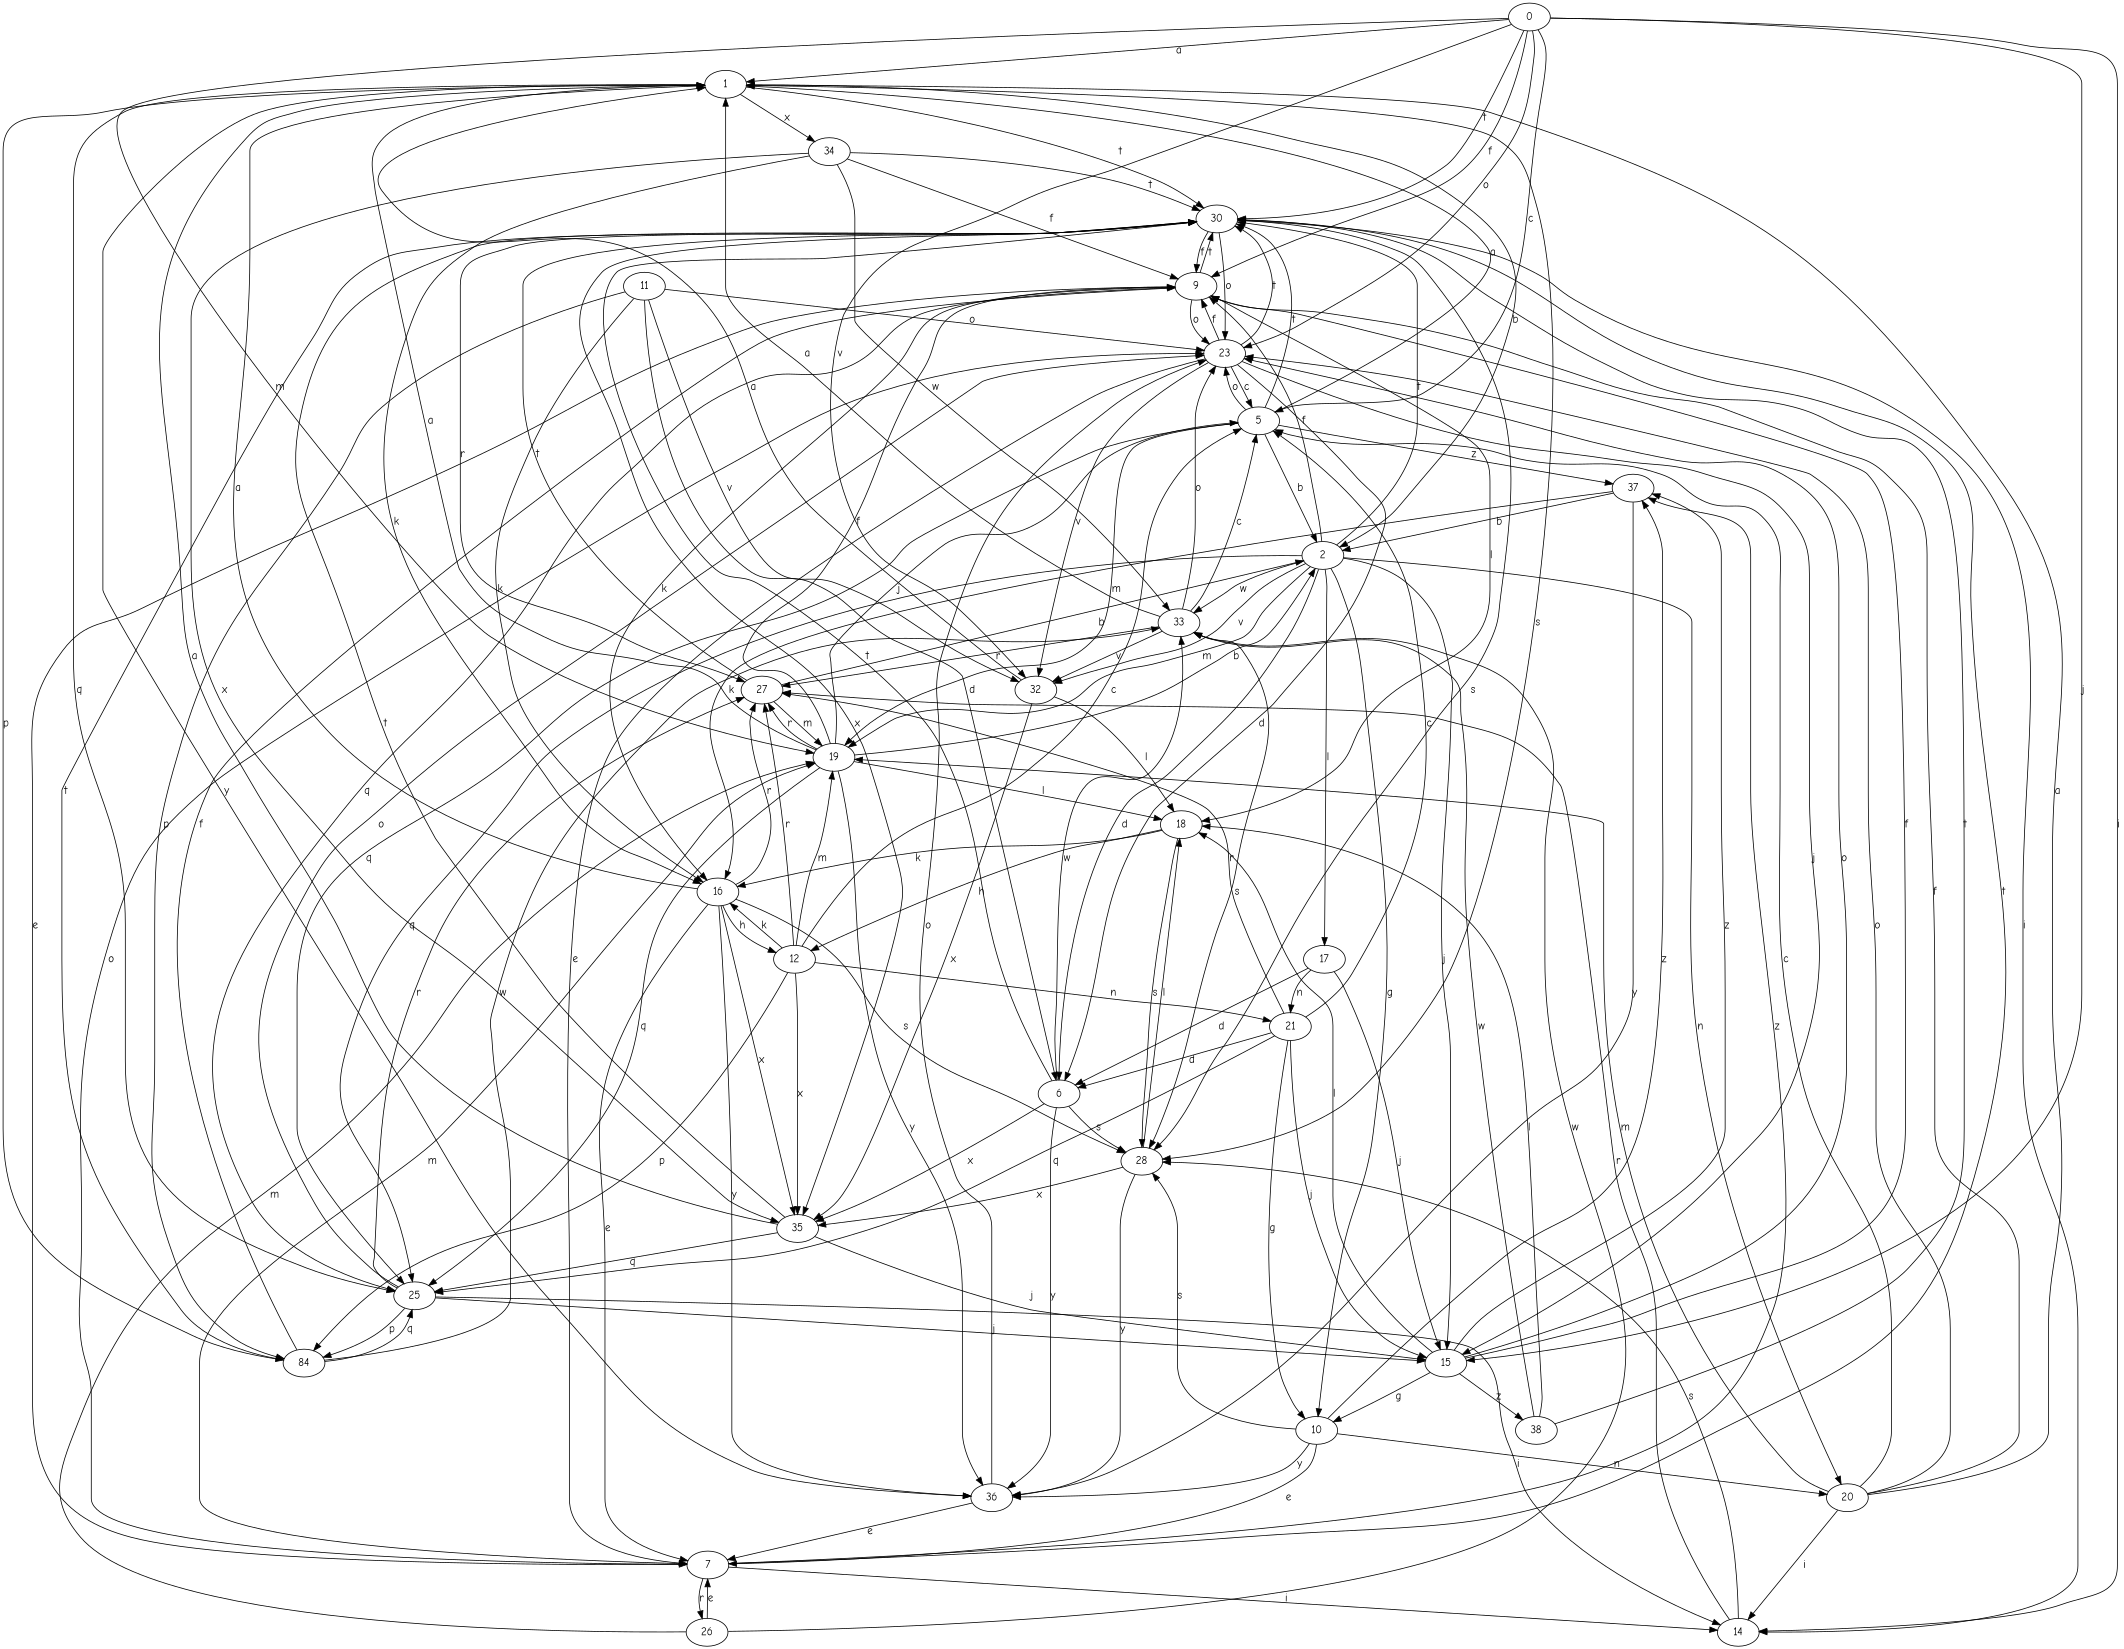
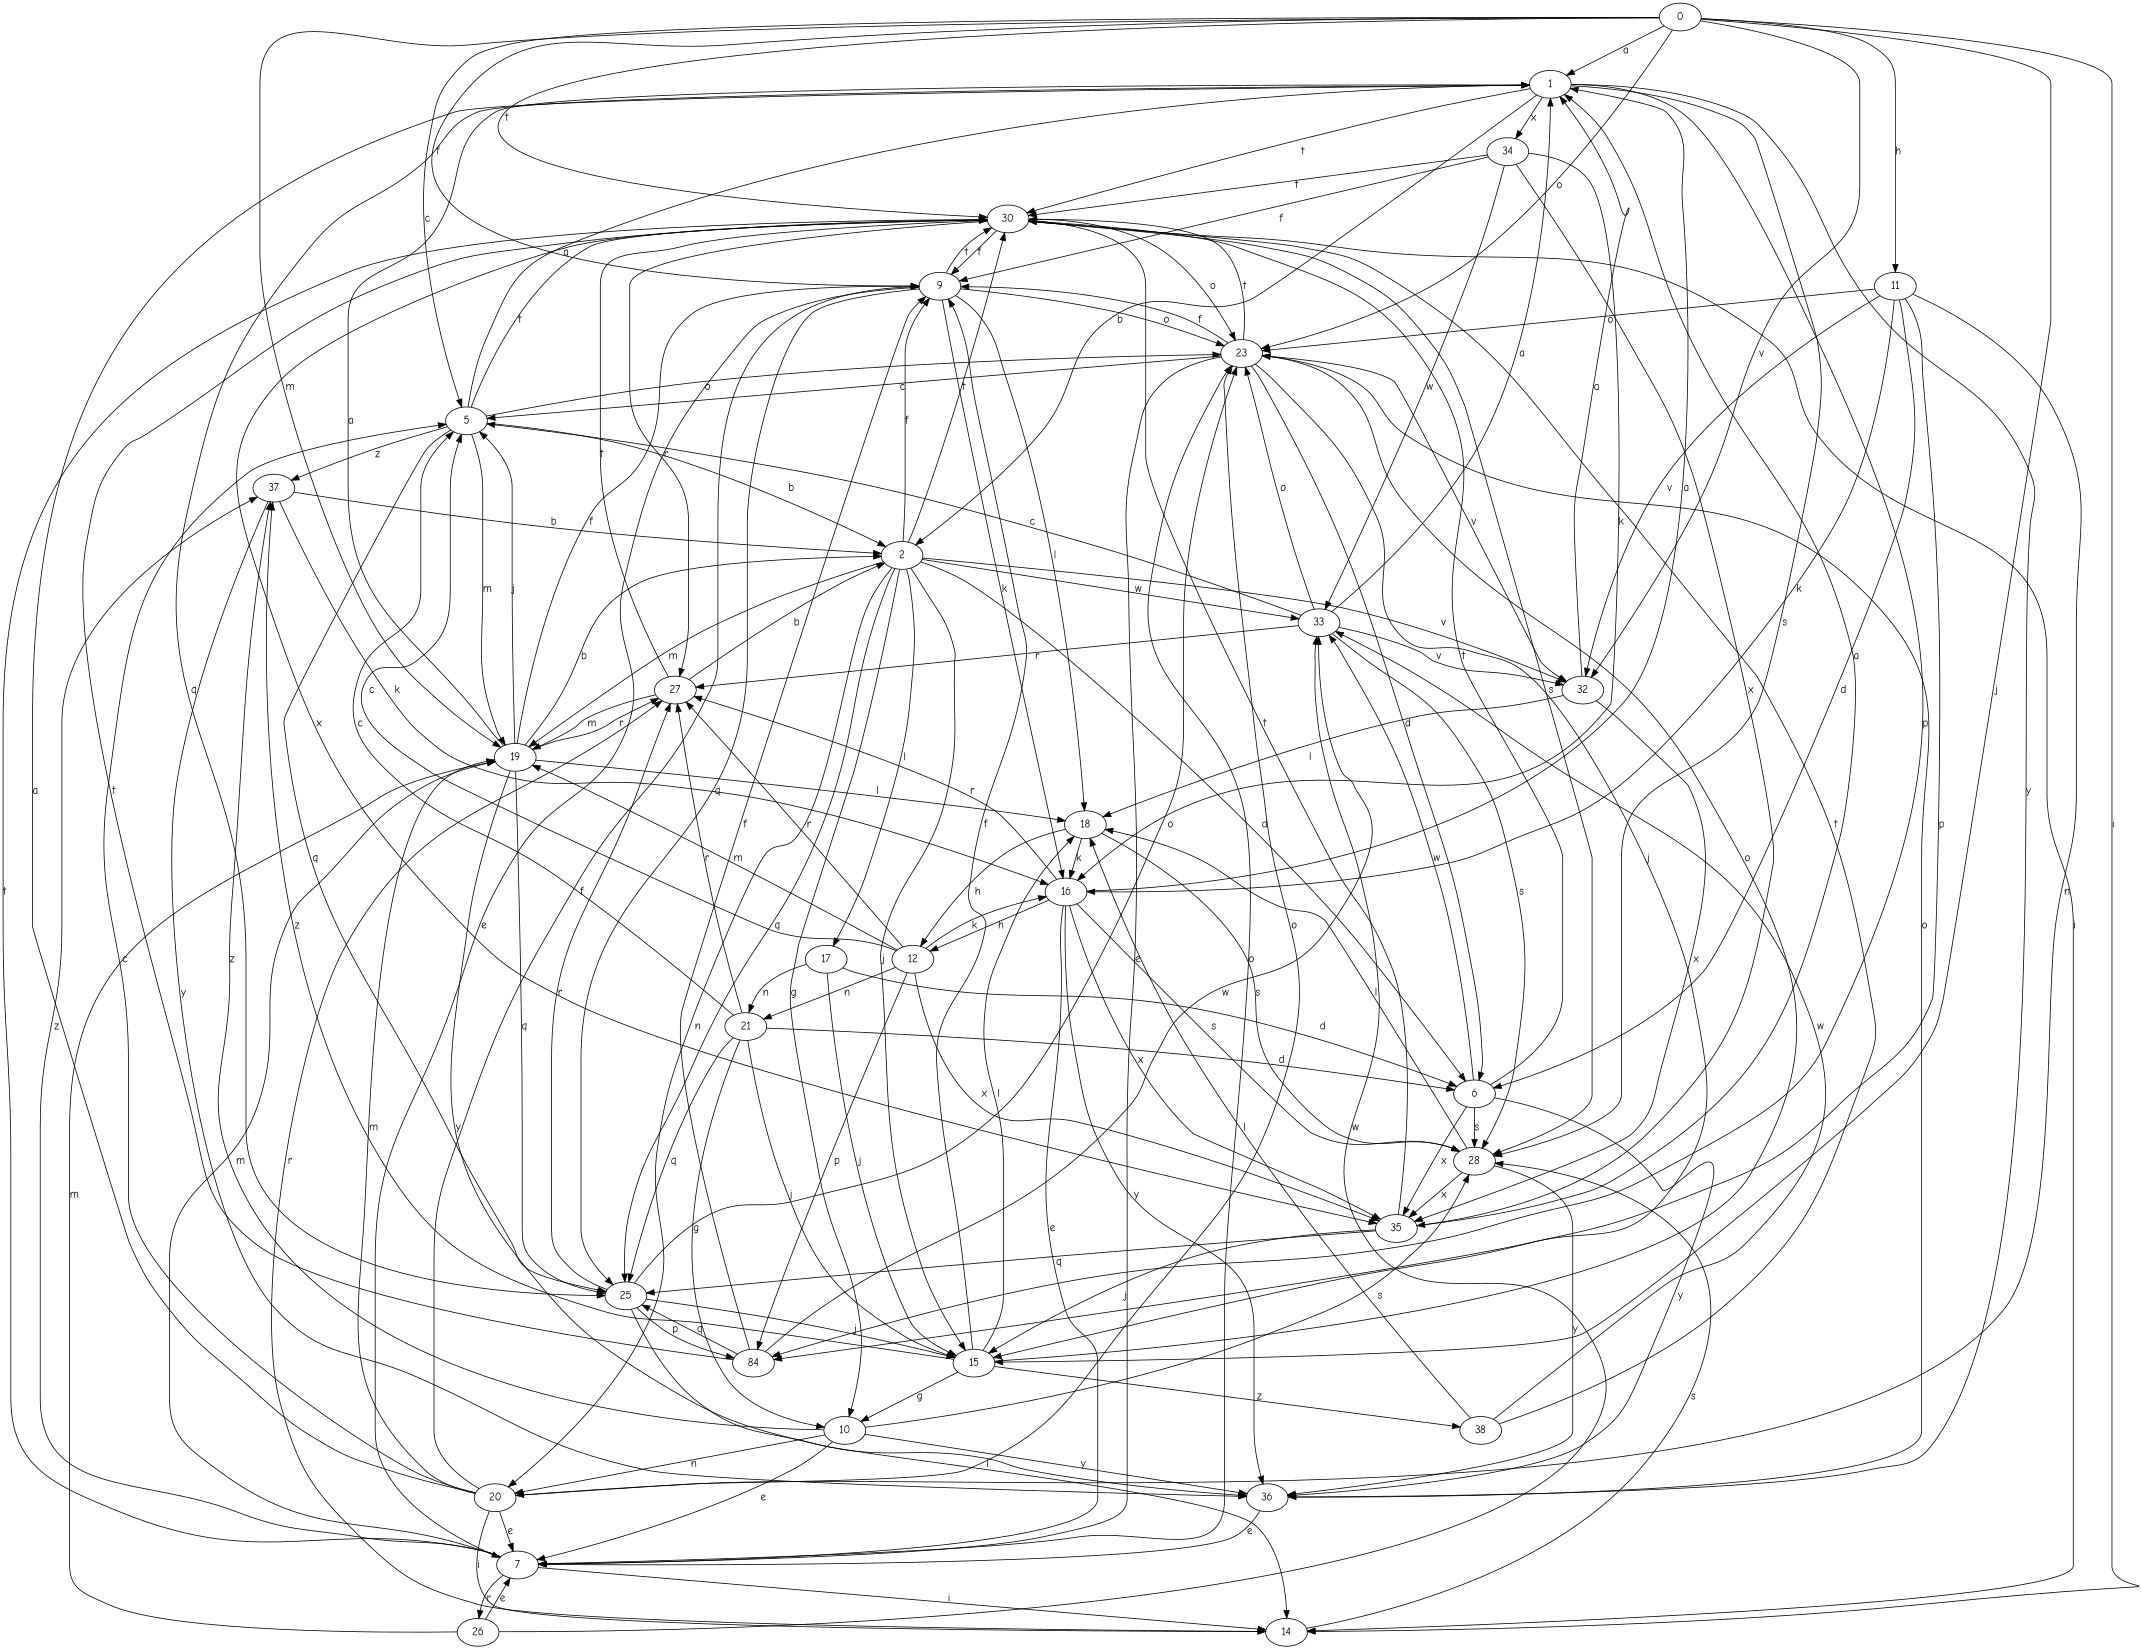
none -> (1891, 64)
none -> (1824, 1410)
none -> (505, 1528)
